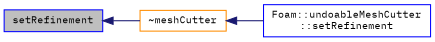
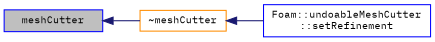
(53, 21) -> (53, 21)
